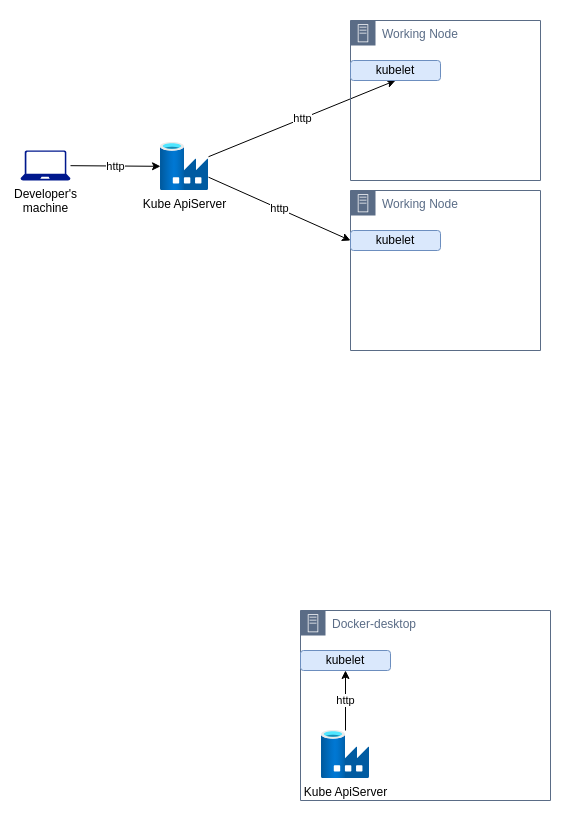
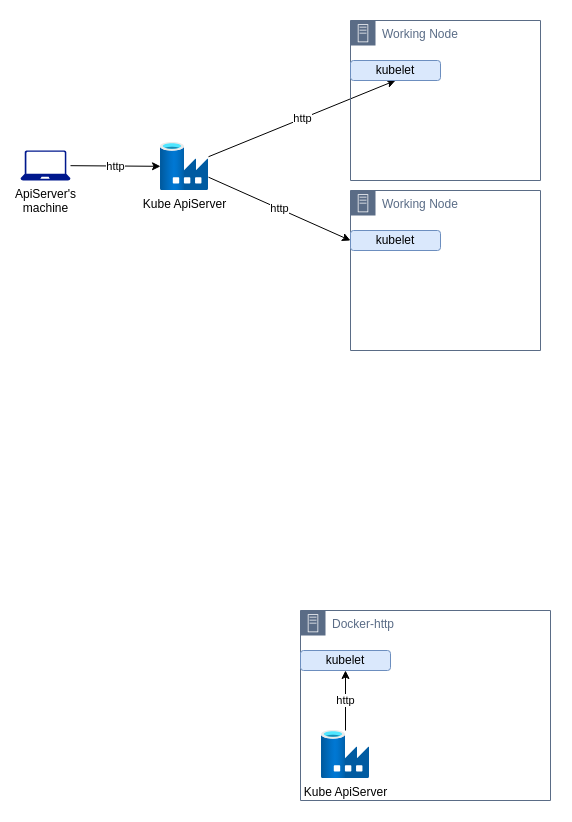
(46, 202) -> (46, 202)
(380, 625) -> (369, 625)
